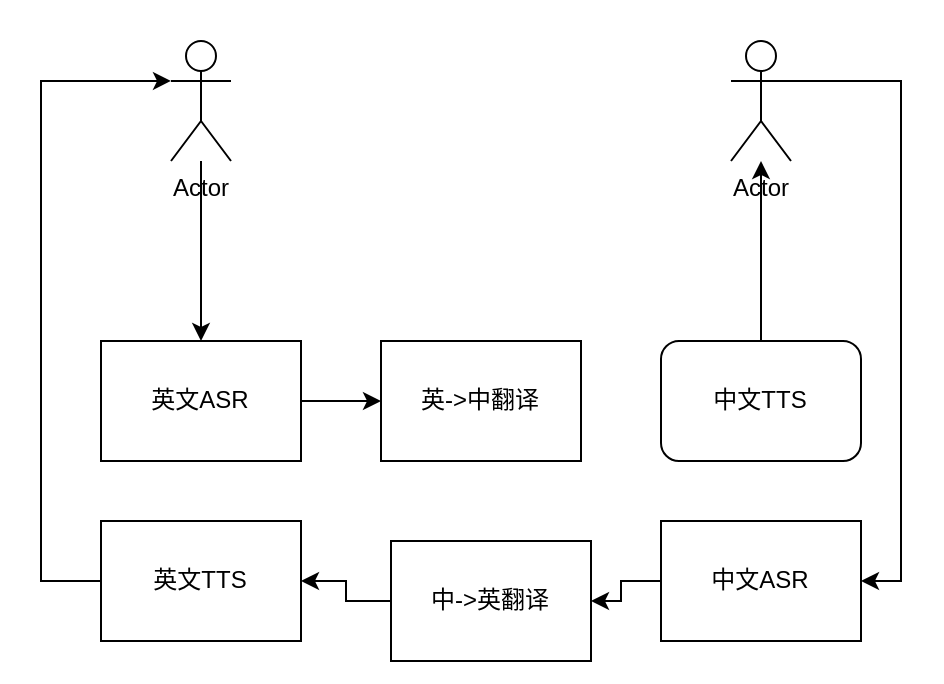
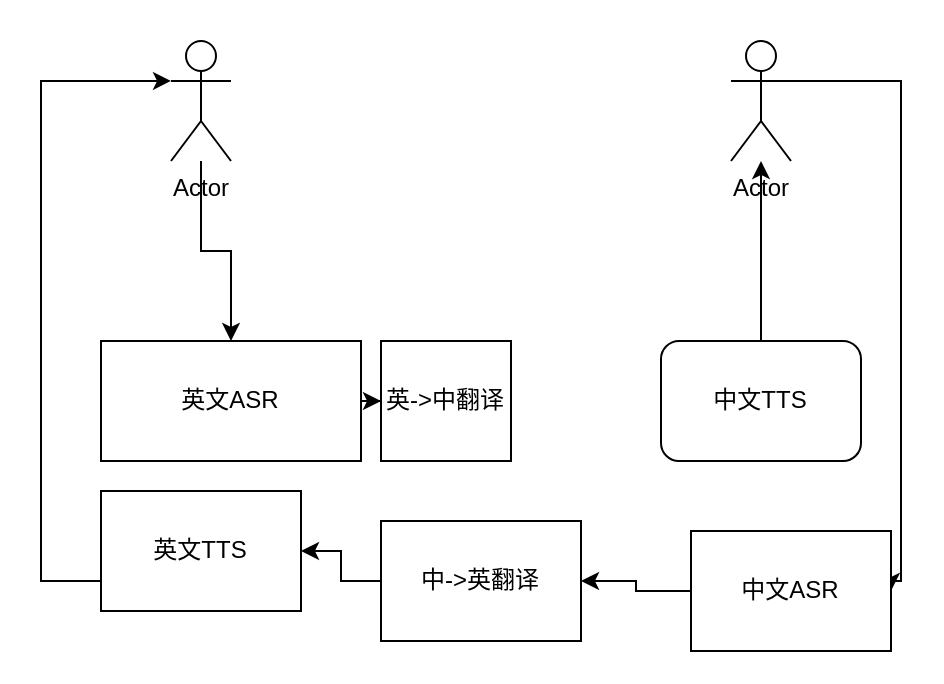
(201, 401) -> (231, 401)
(481, 401) -> (446, 401)
(201, 581) -> (201, 551)
(761, 581) -> (791, 591)
(491, 601) -> (481, 581)
